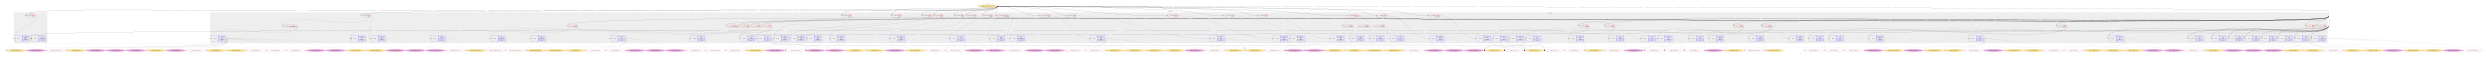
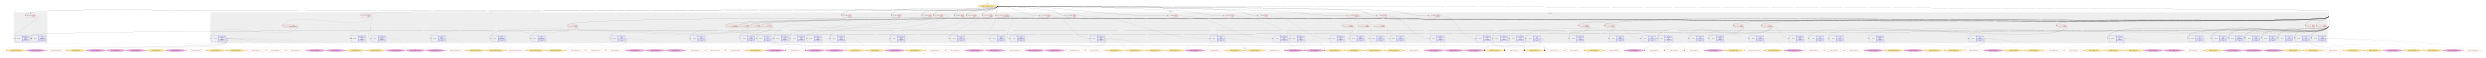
(496, 50) -> (496, 50)
(575, 50) -> (575, 50)
none -> (1794, 50)
